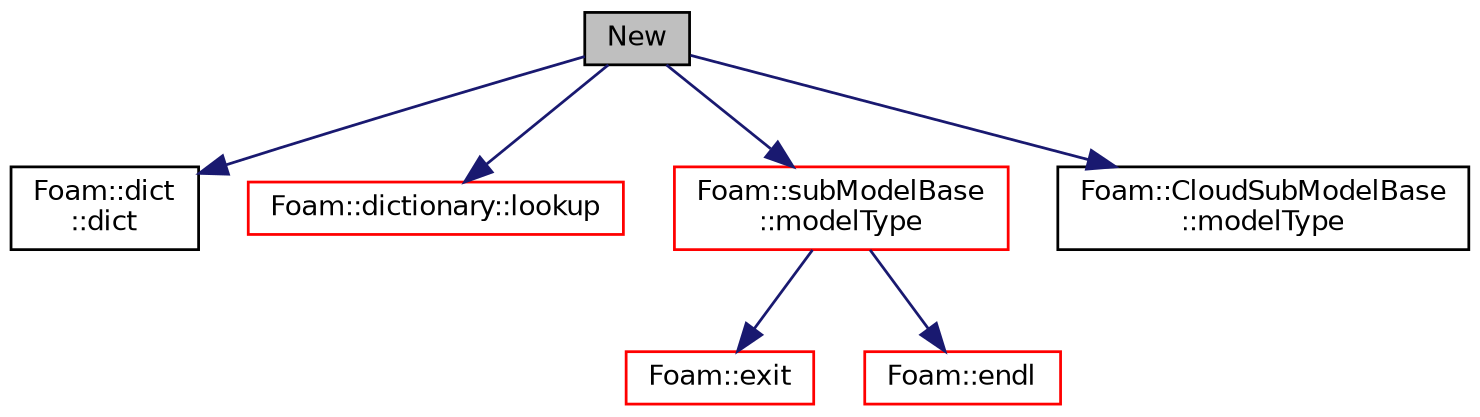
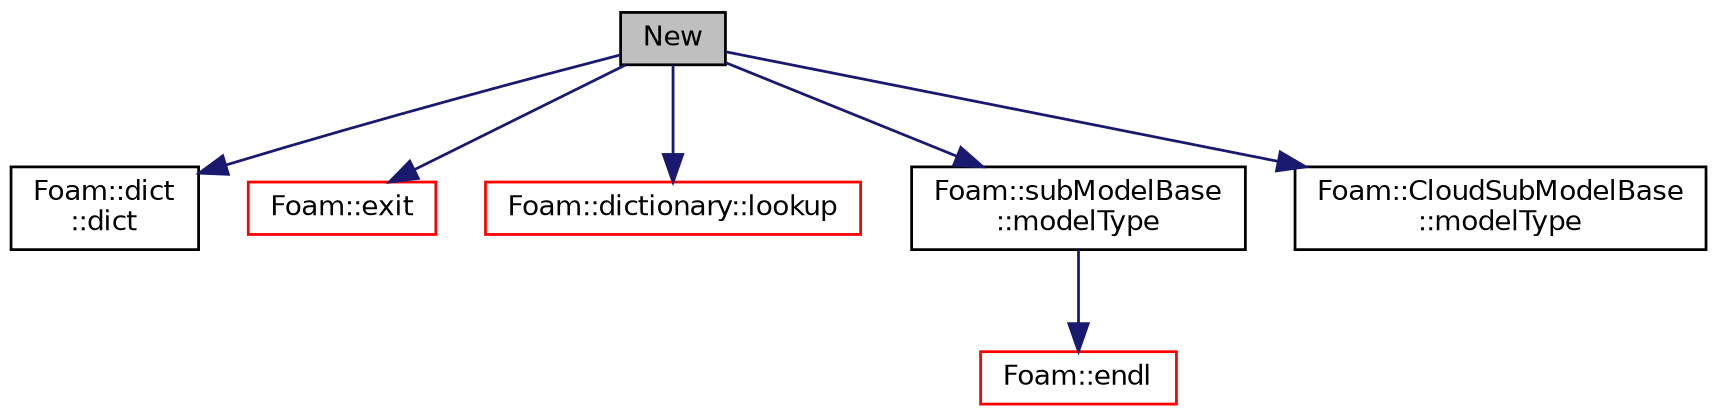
(841, 208) -> (1079, 208)
(783, 289) -> (520, 117)
